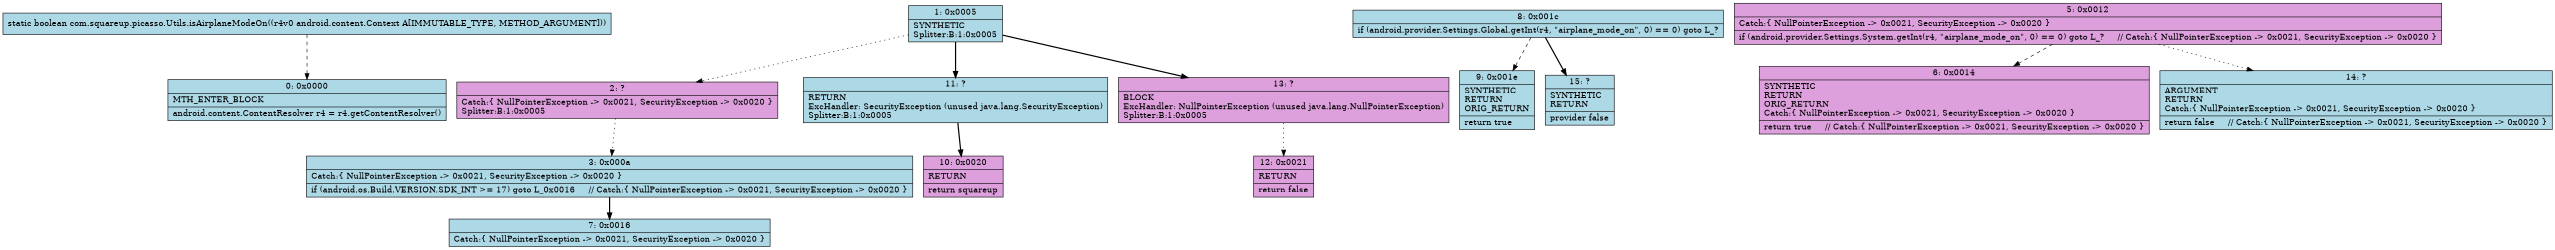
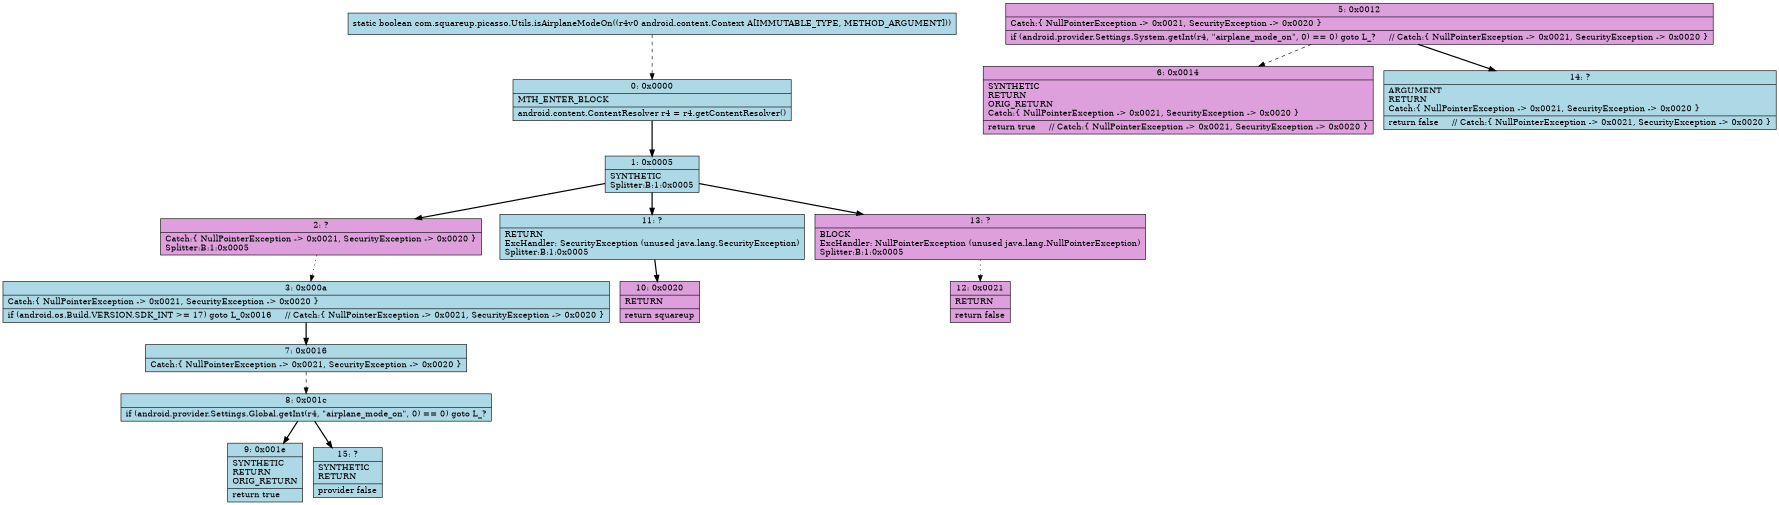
(1523, 51) -> (292, 430)
(2203, 57) -> (1454, 57)
(805, 58) -> (513, 201)
none -> (652, 135)
none -> (306, 380)
